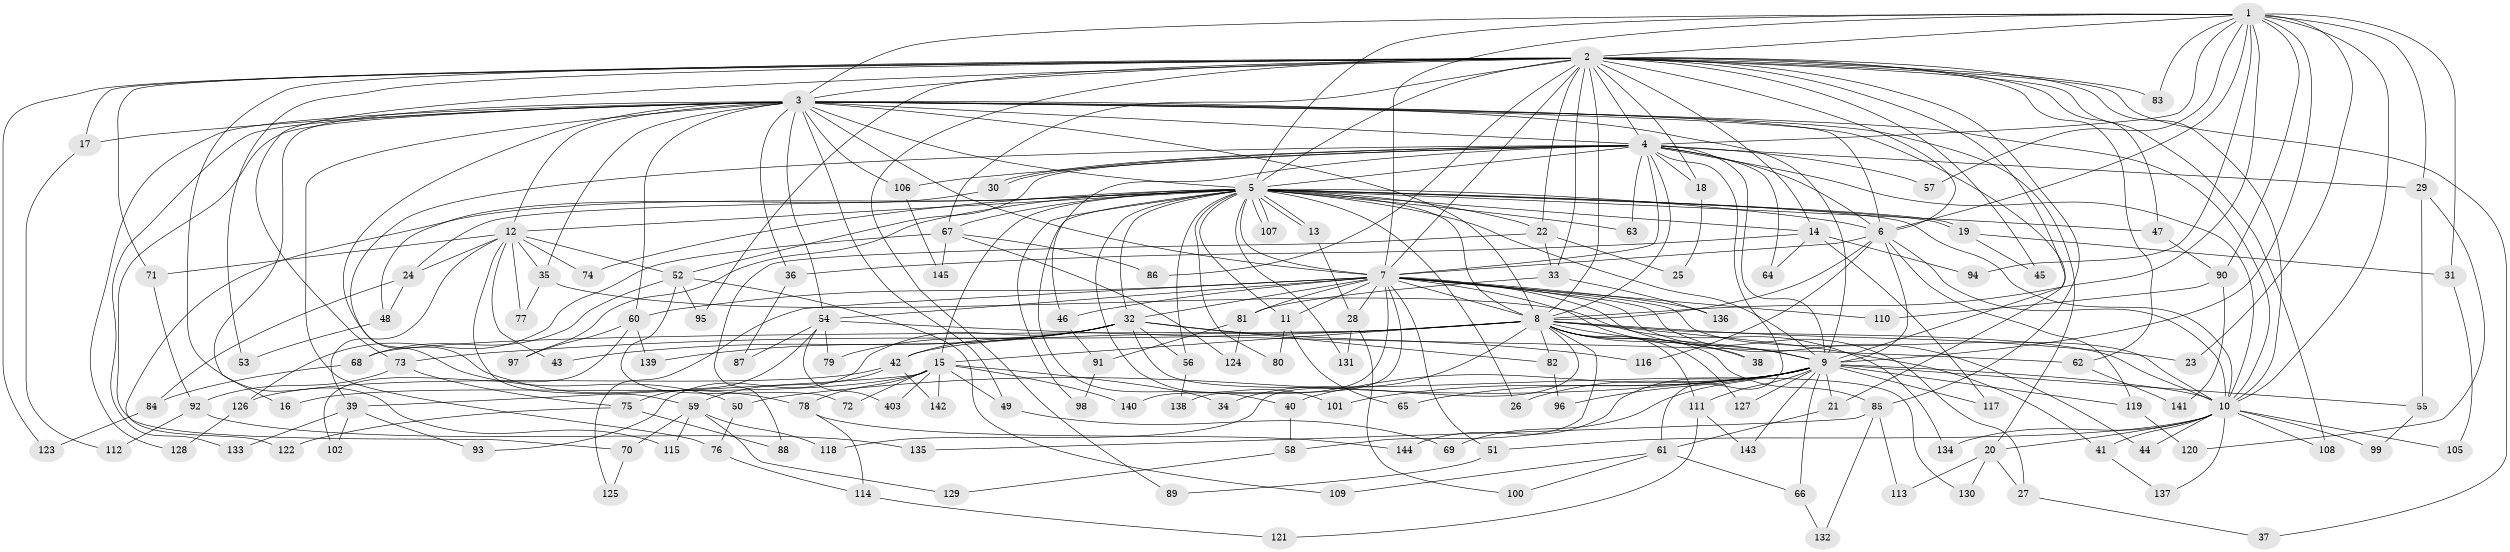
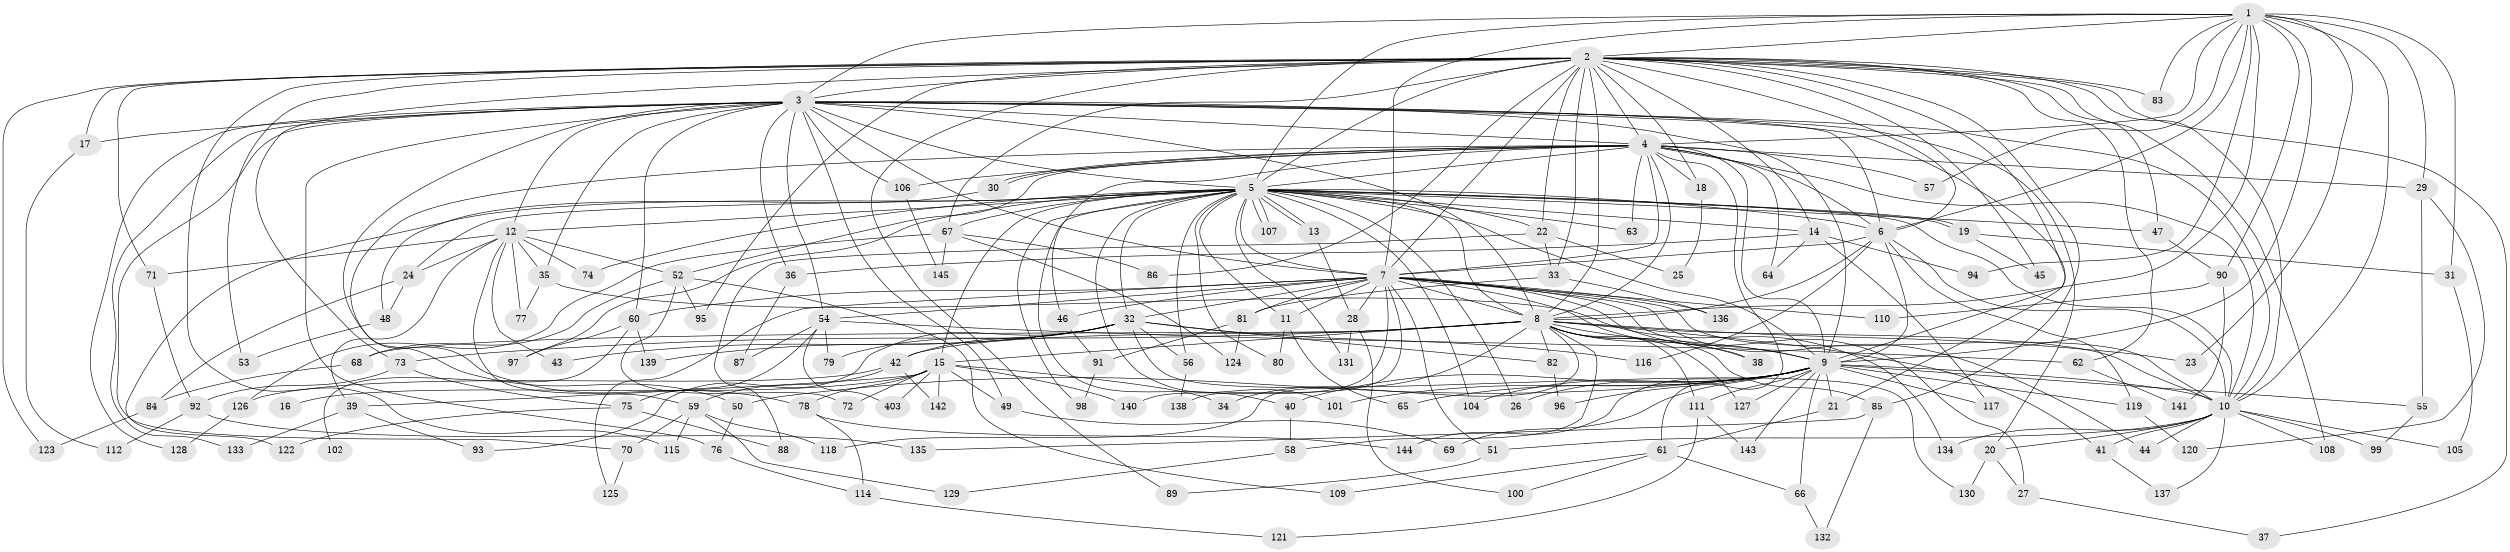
(297, 134) -> none
none -> (1471, 407)
(344, 429) -> none
(1899, 495) -> none
